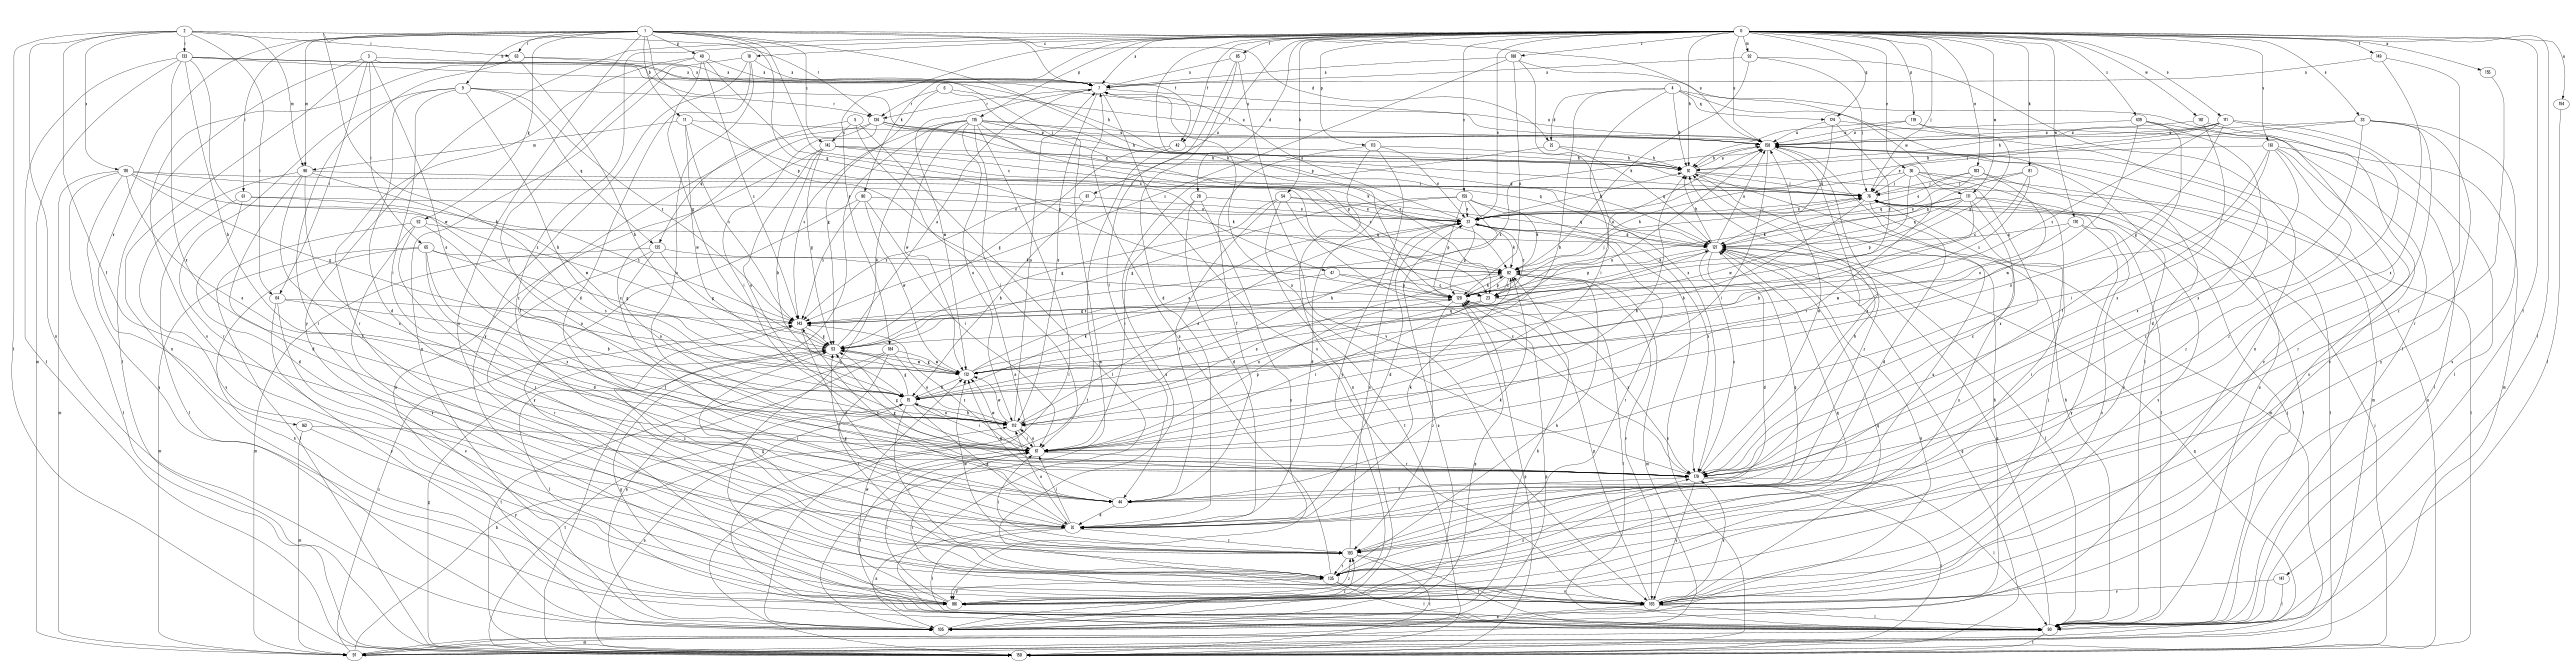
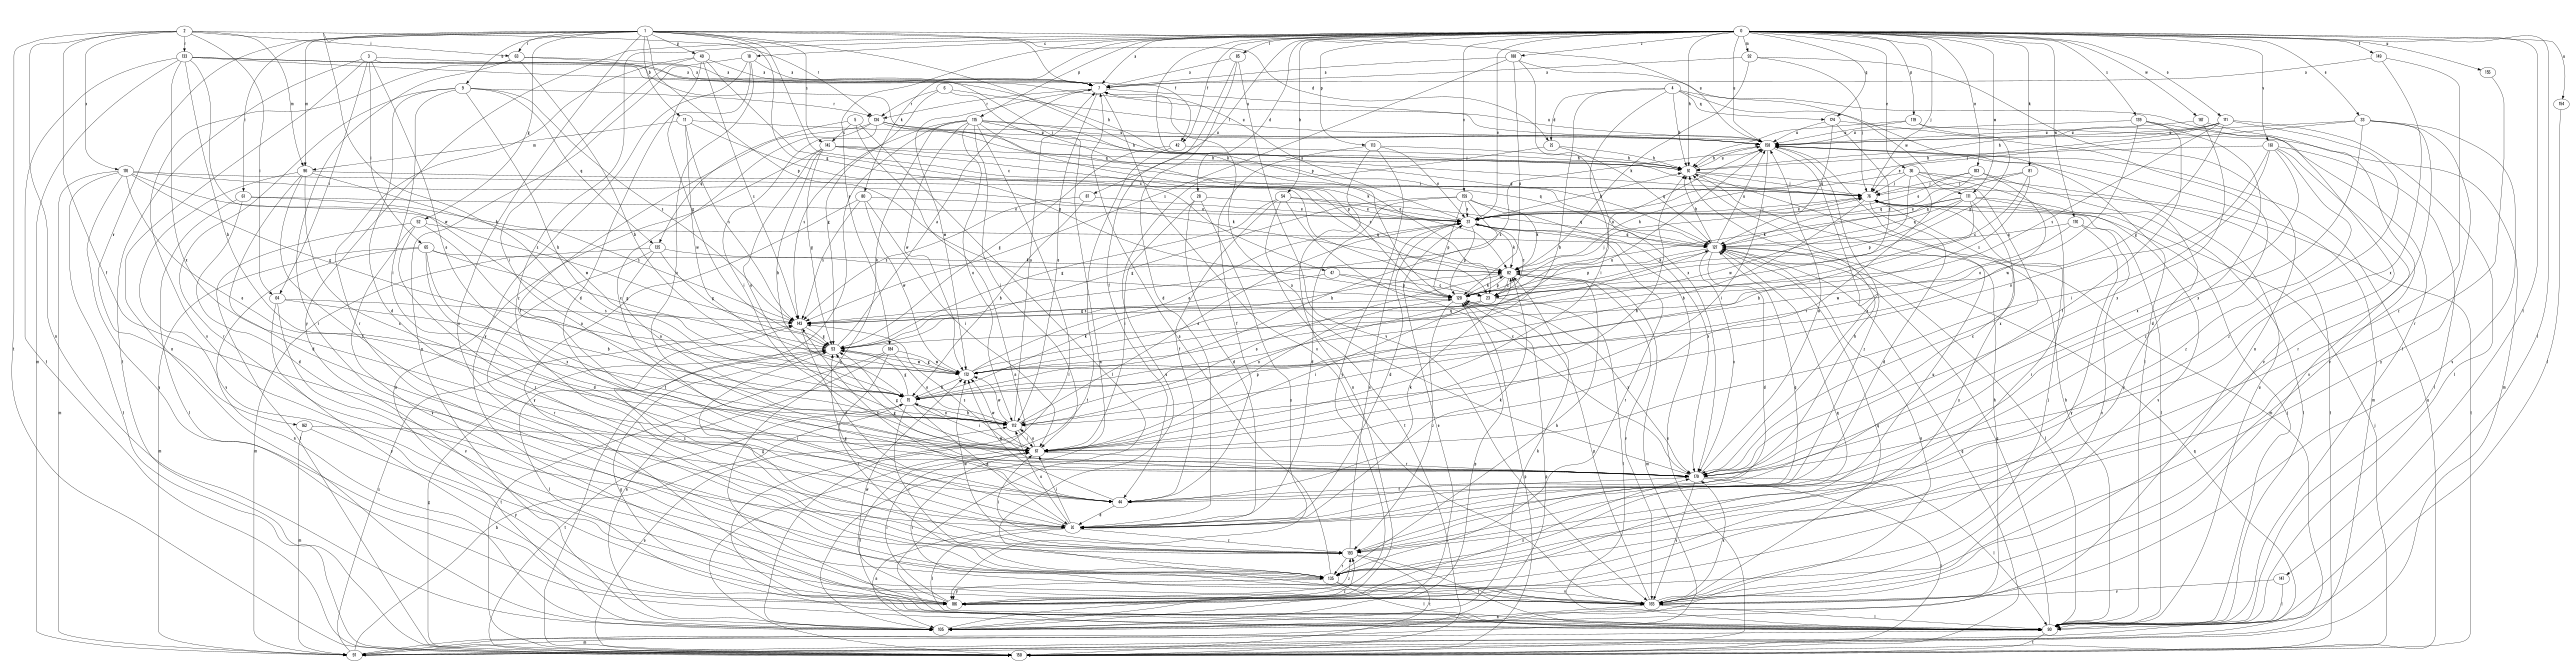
(2139, 120) -> (2139, 120)
